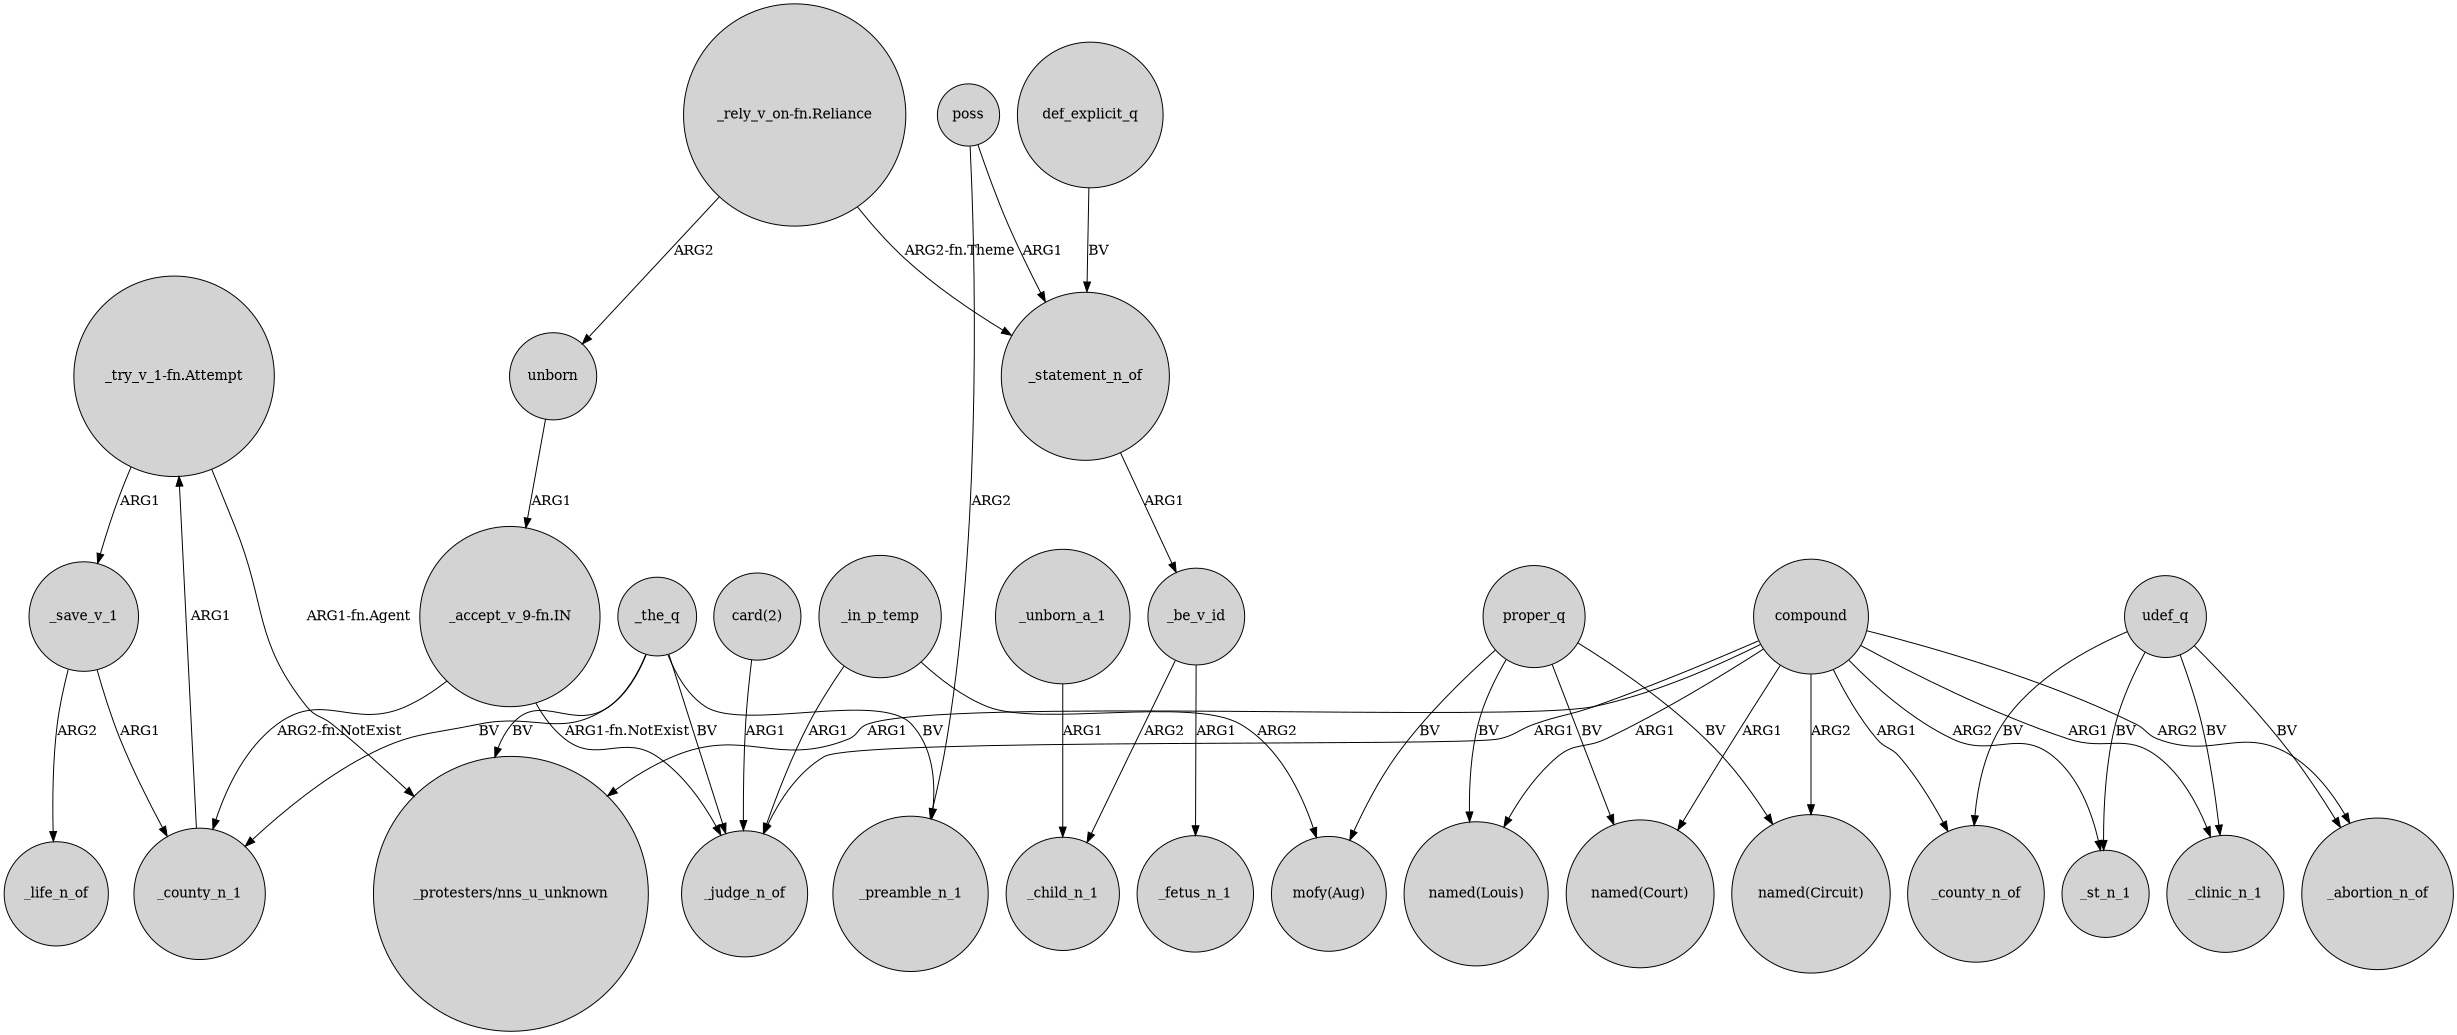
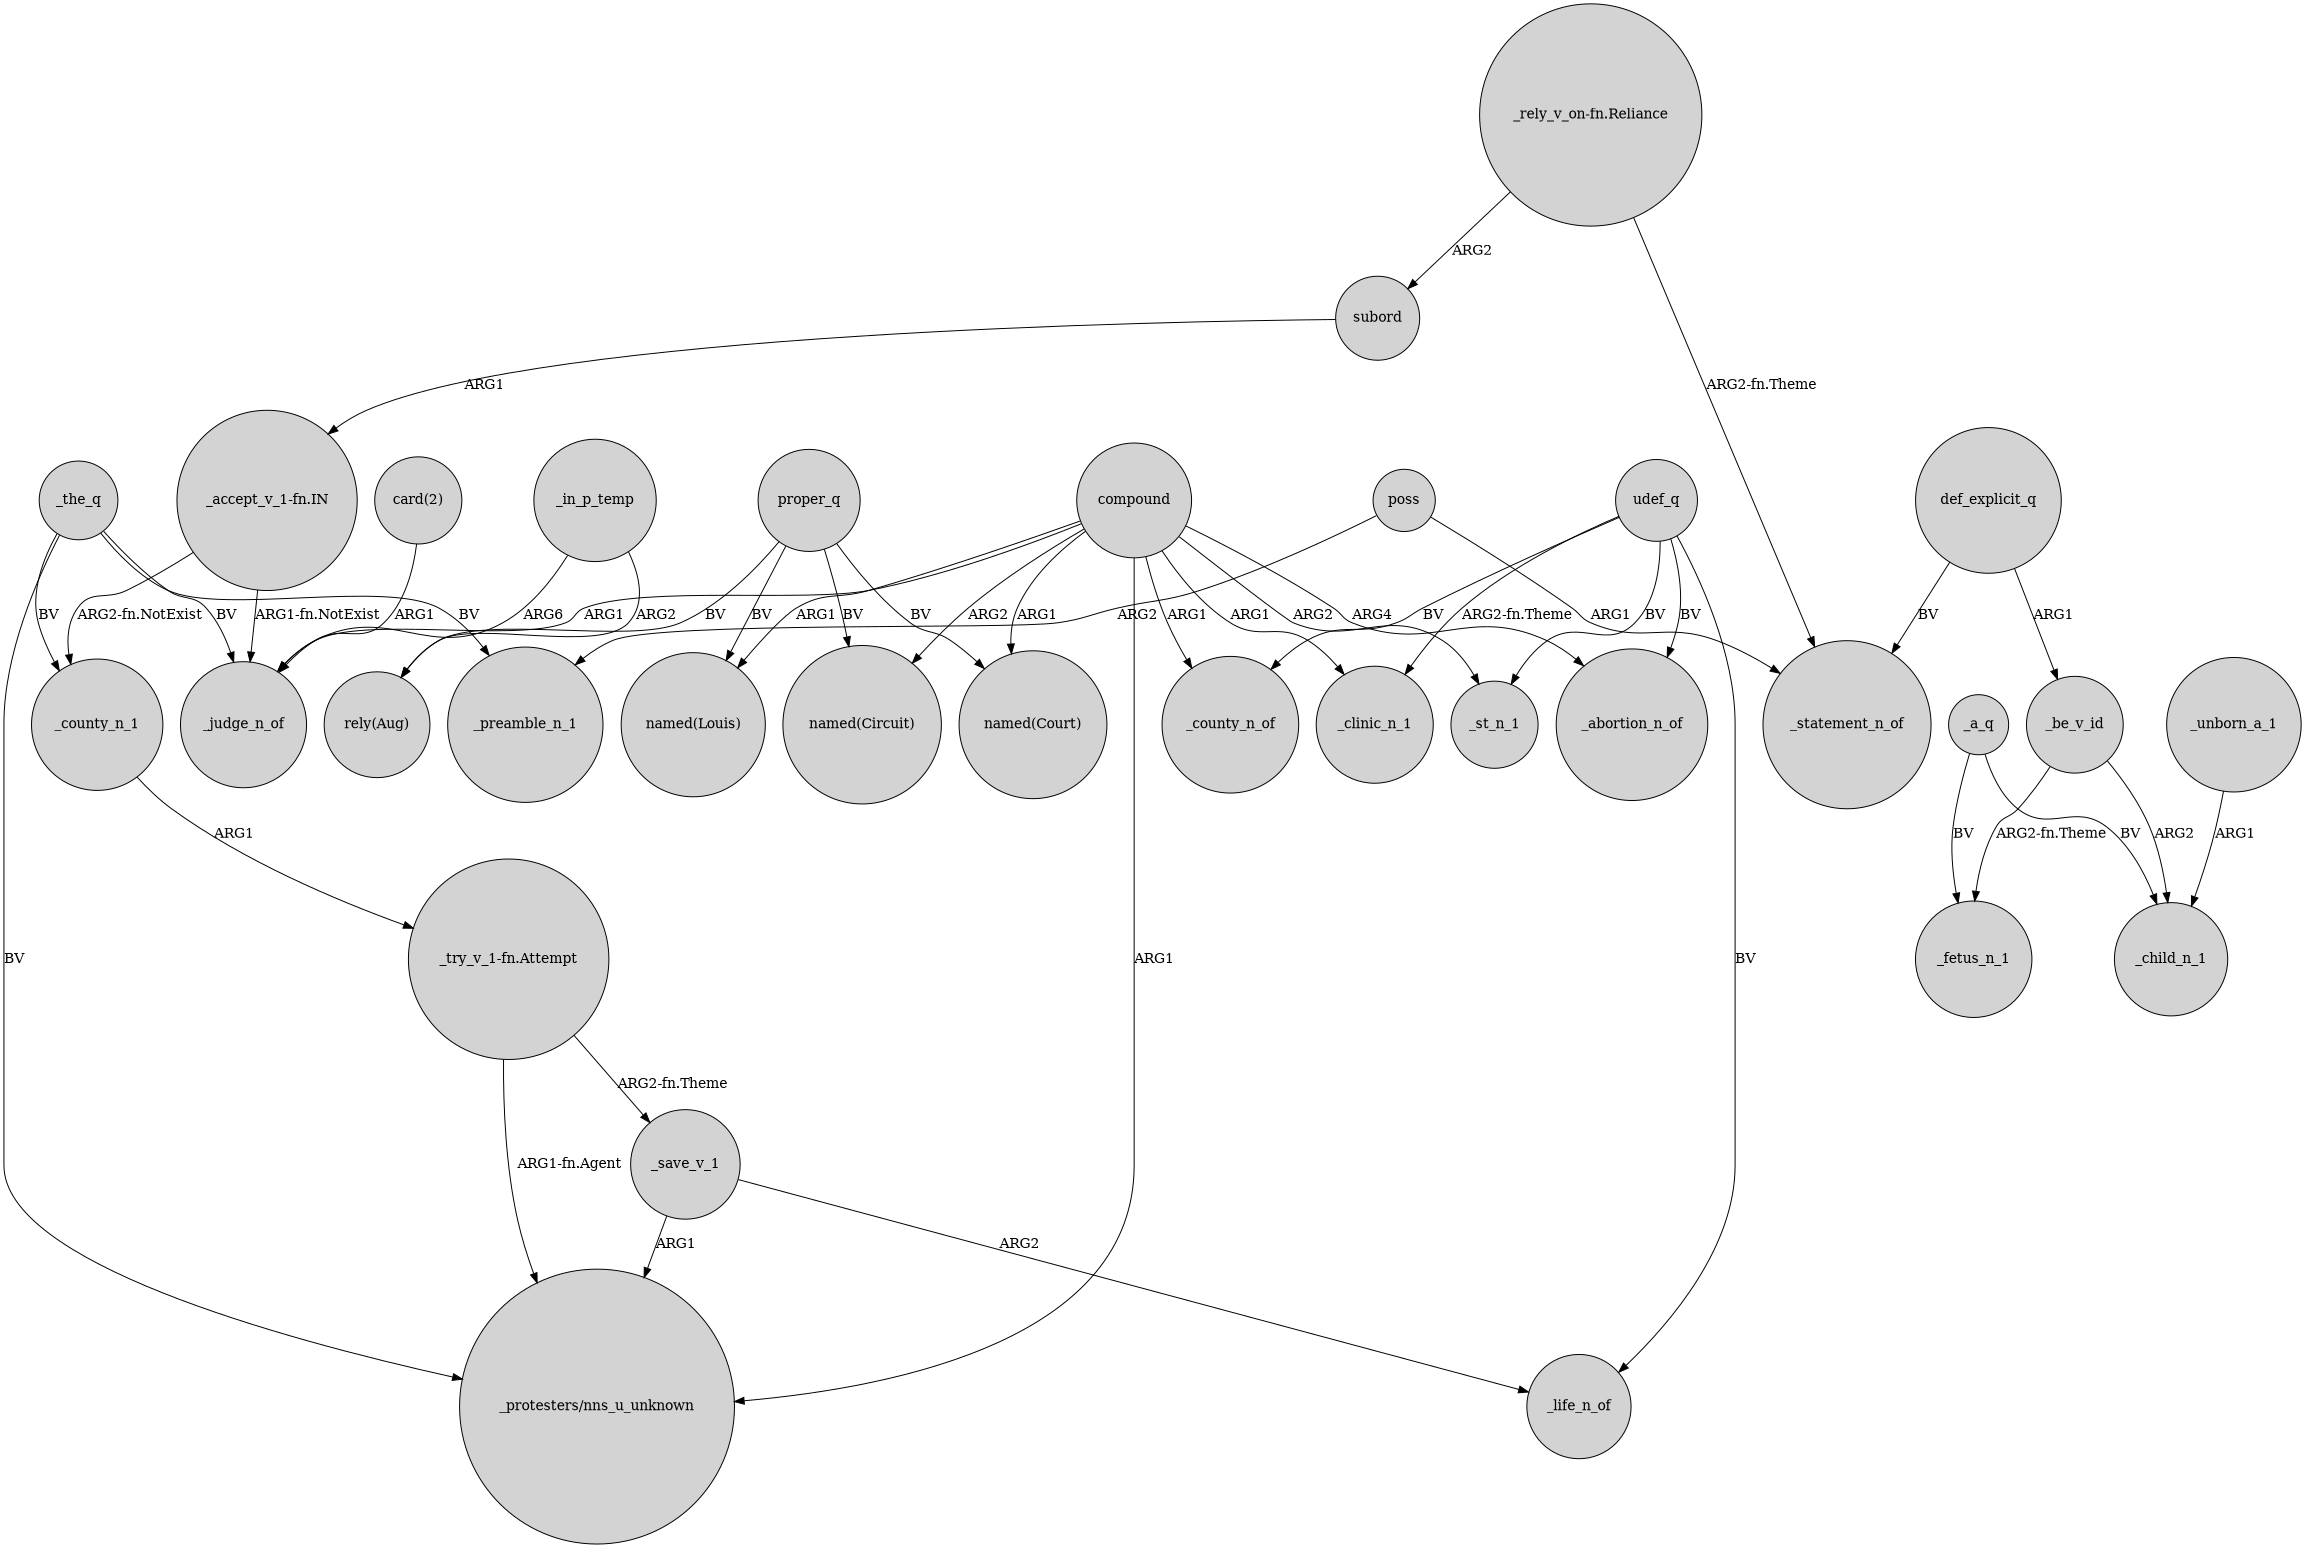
(553, 376) -> (1378, 318)
(140, 502) -> (673, 1084)
(1146, 508) -> (2034, 619)
(510, 617) -> (267, 500)
none -> (1979, 725)
(829, 732) -> (544, 615)
(1216, 732) -> (2051, 834)
(2178, 732) -> (1372, 615)
(2216, 732) -> (1517, 615)
(125, 751) -> (657, 1242)
(1329, 894) -> (377, 725)
none -> (1735, 962)
